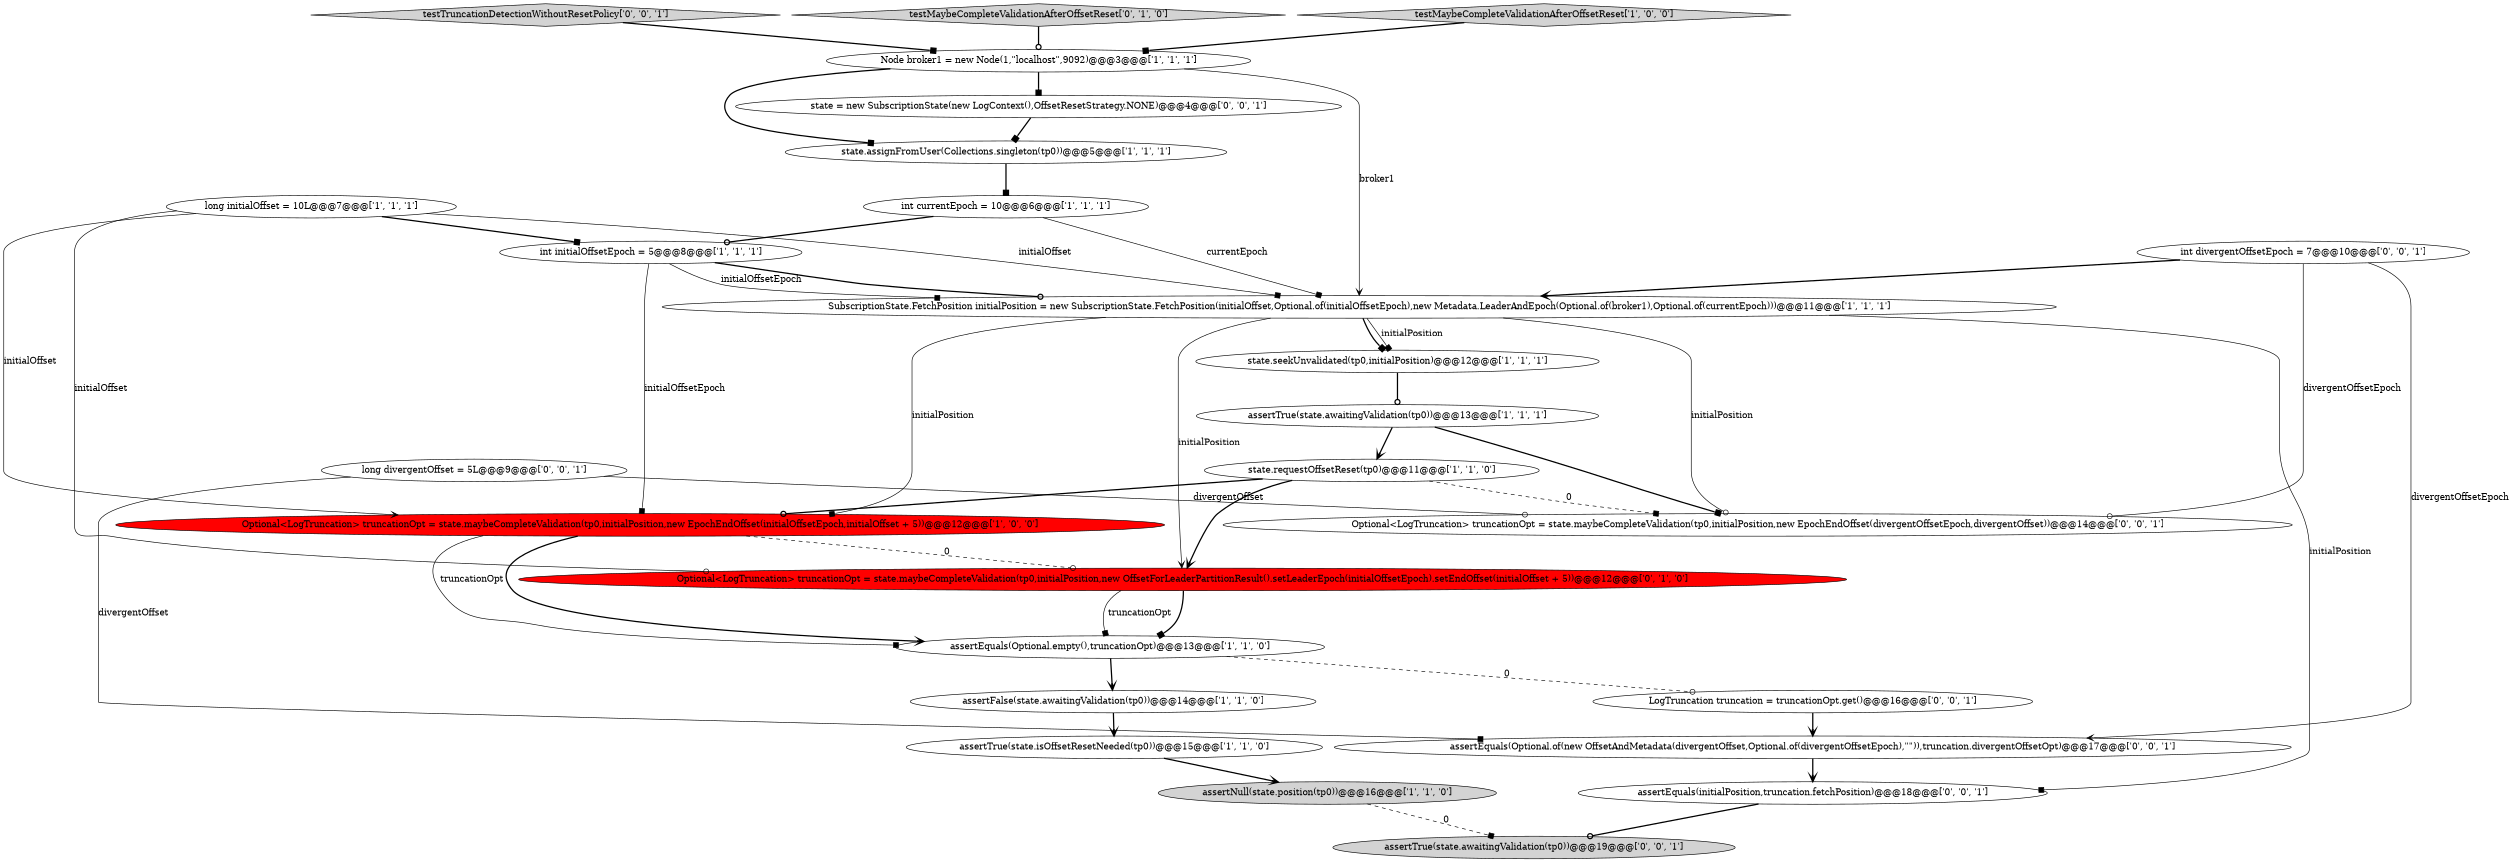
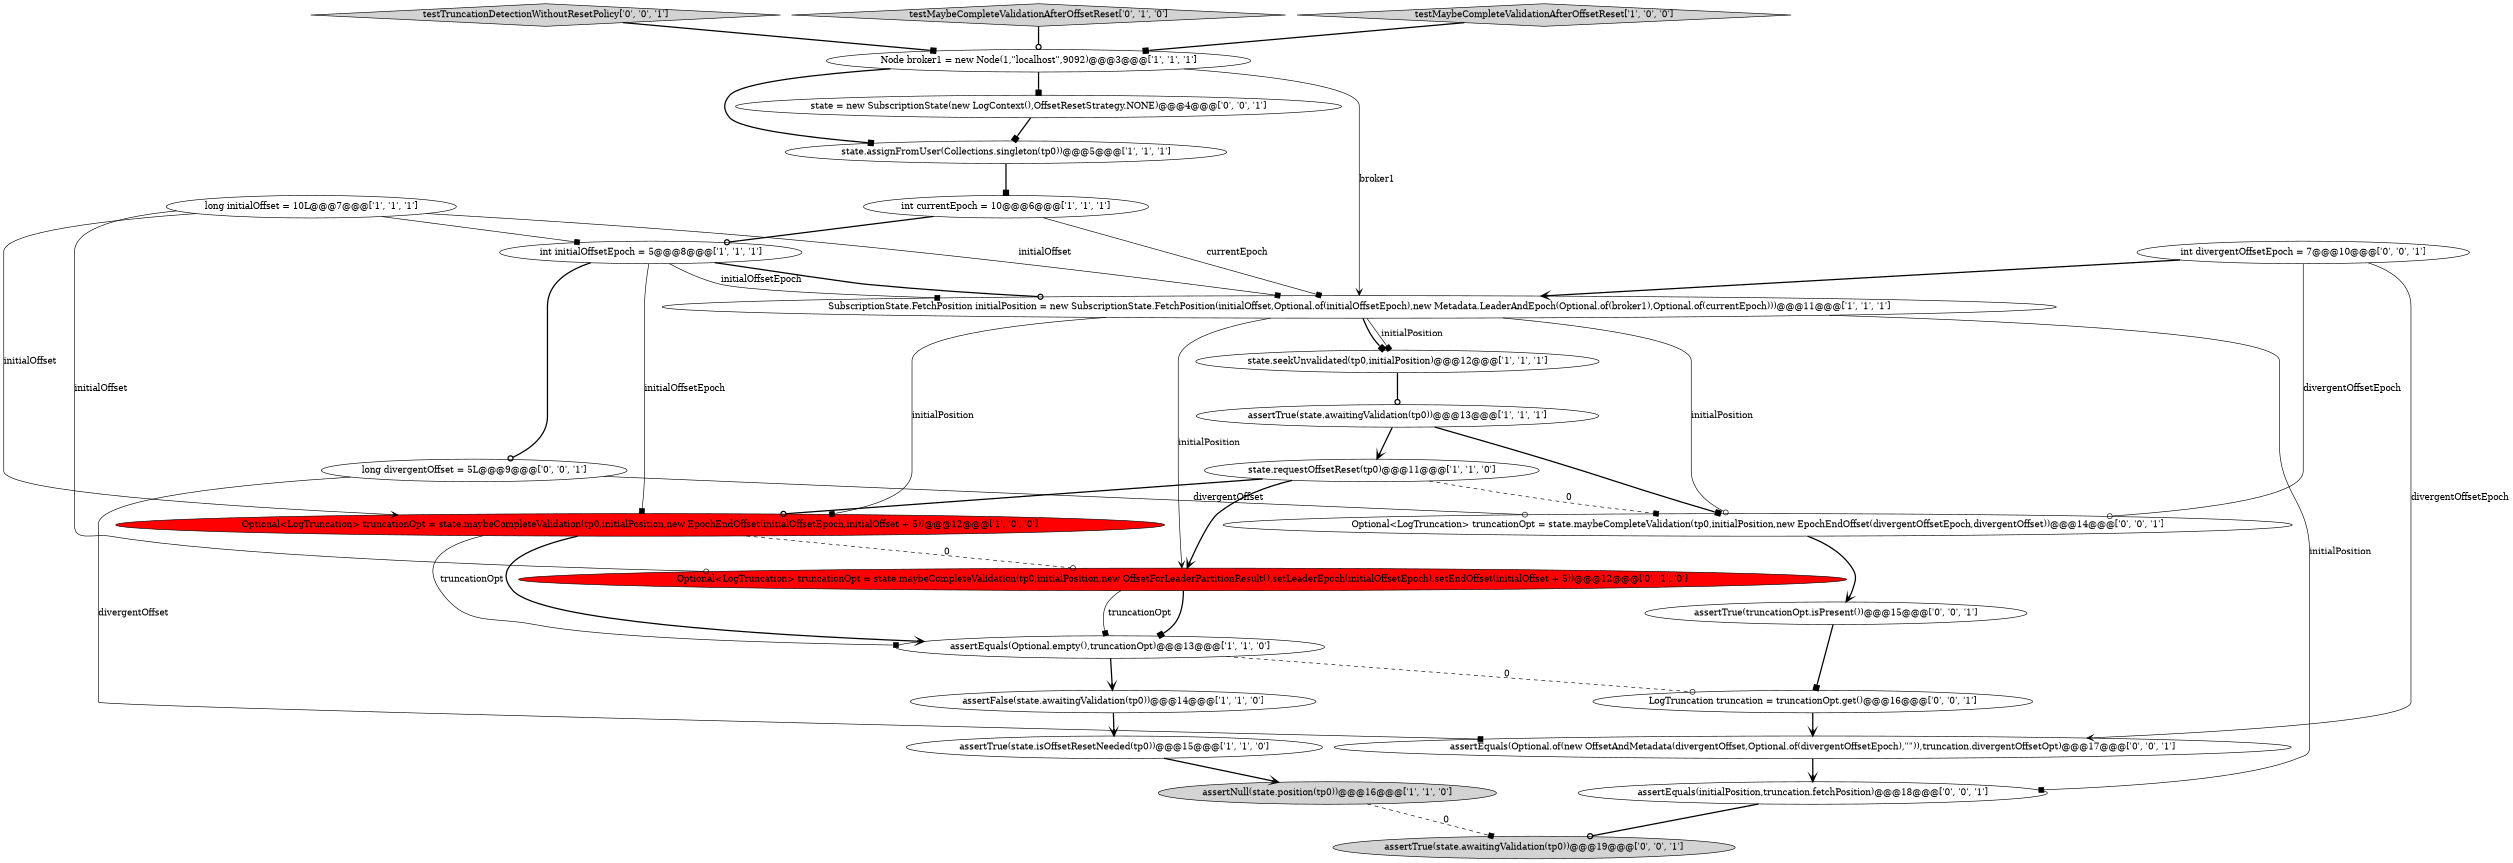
(478, 229) -> (478, 229)
none -> (547, 357)
none -> (1836, 613)
